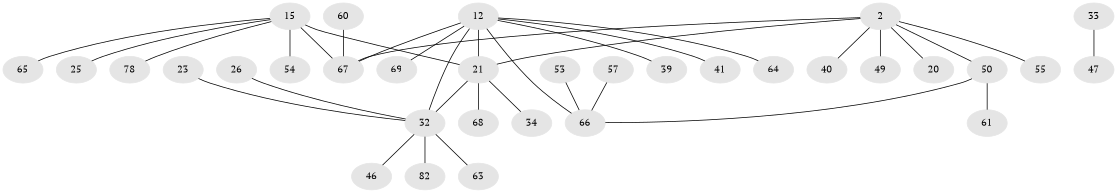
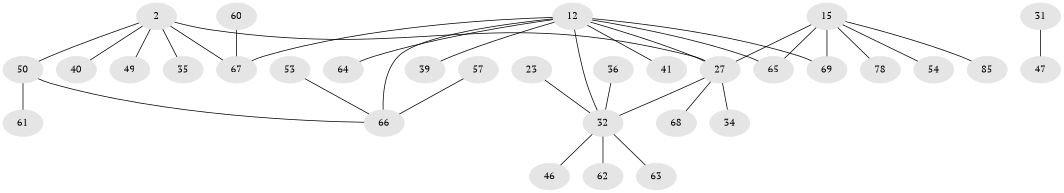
(1094, 16) -> (1041, 16)
none -> (676, 37)
(317, 43) -> (827, 43)
(76, 70) -> (987, 70)
(237, 70) -> (613, 70)
(478, 70) -> (720, 70)
(934, 70) -> none
(1041, 70) -> (183, 70)
(425, 177) -> (603, 177)
